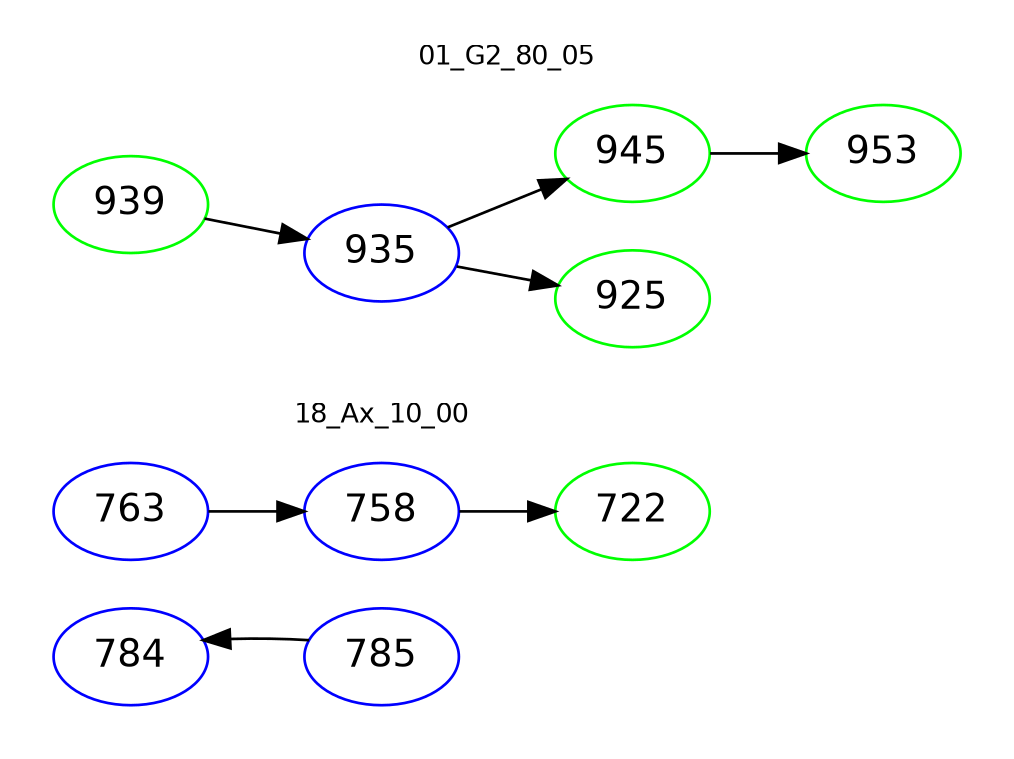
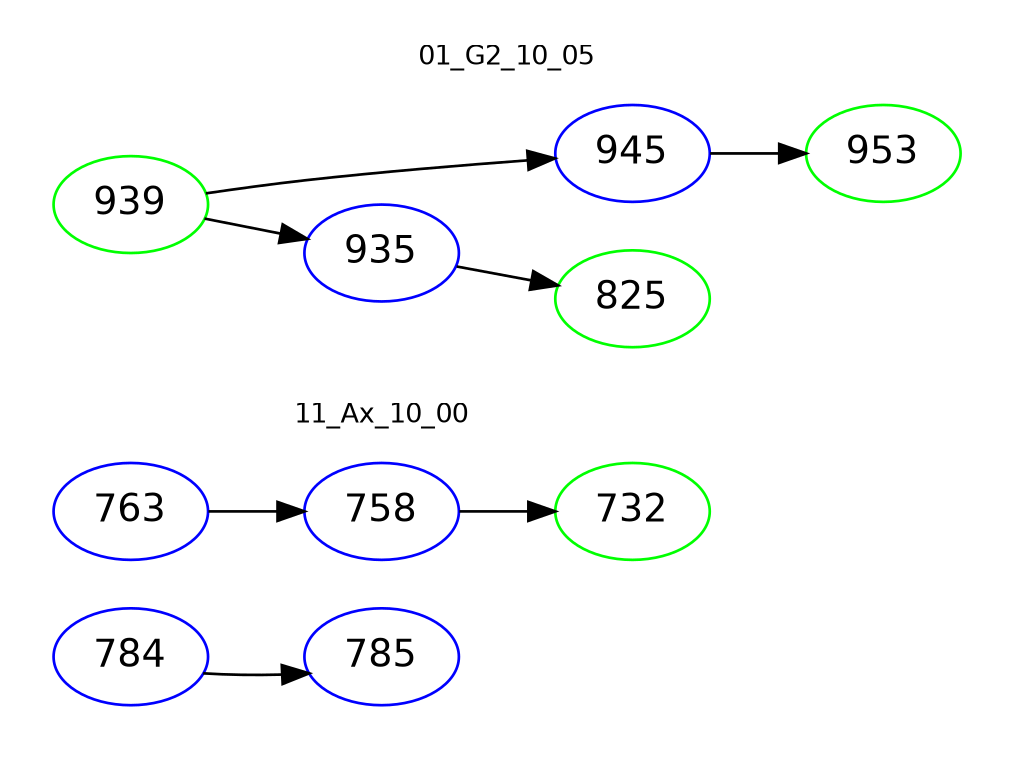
(507, 58) -> (507, 58)
(633, 153) -> (633, 153)
(495, 208) -> (366, 174)
(633, 299) -> (633, 299)
(382, 416) -> (382, 416)
(633, 511) -> (633, 511)
(270, 639) -> (242, 675)
